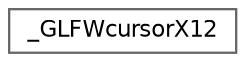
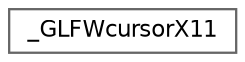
(123, 31) -> (123, 31)
